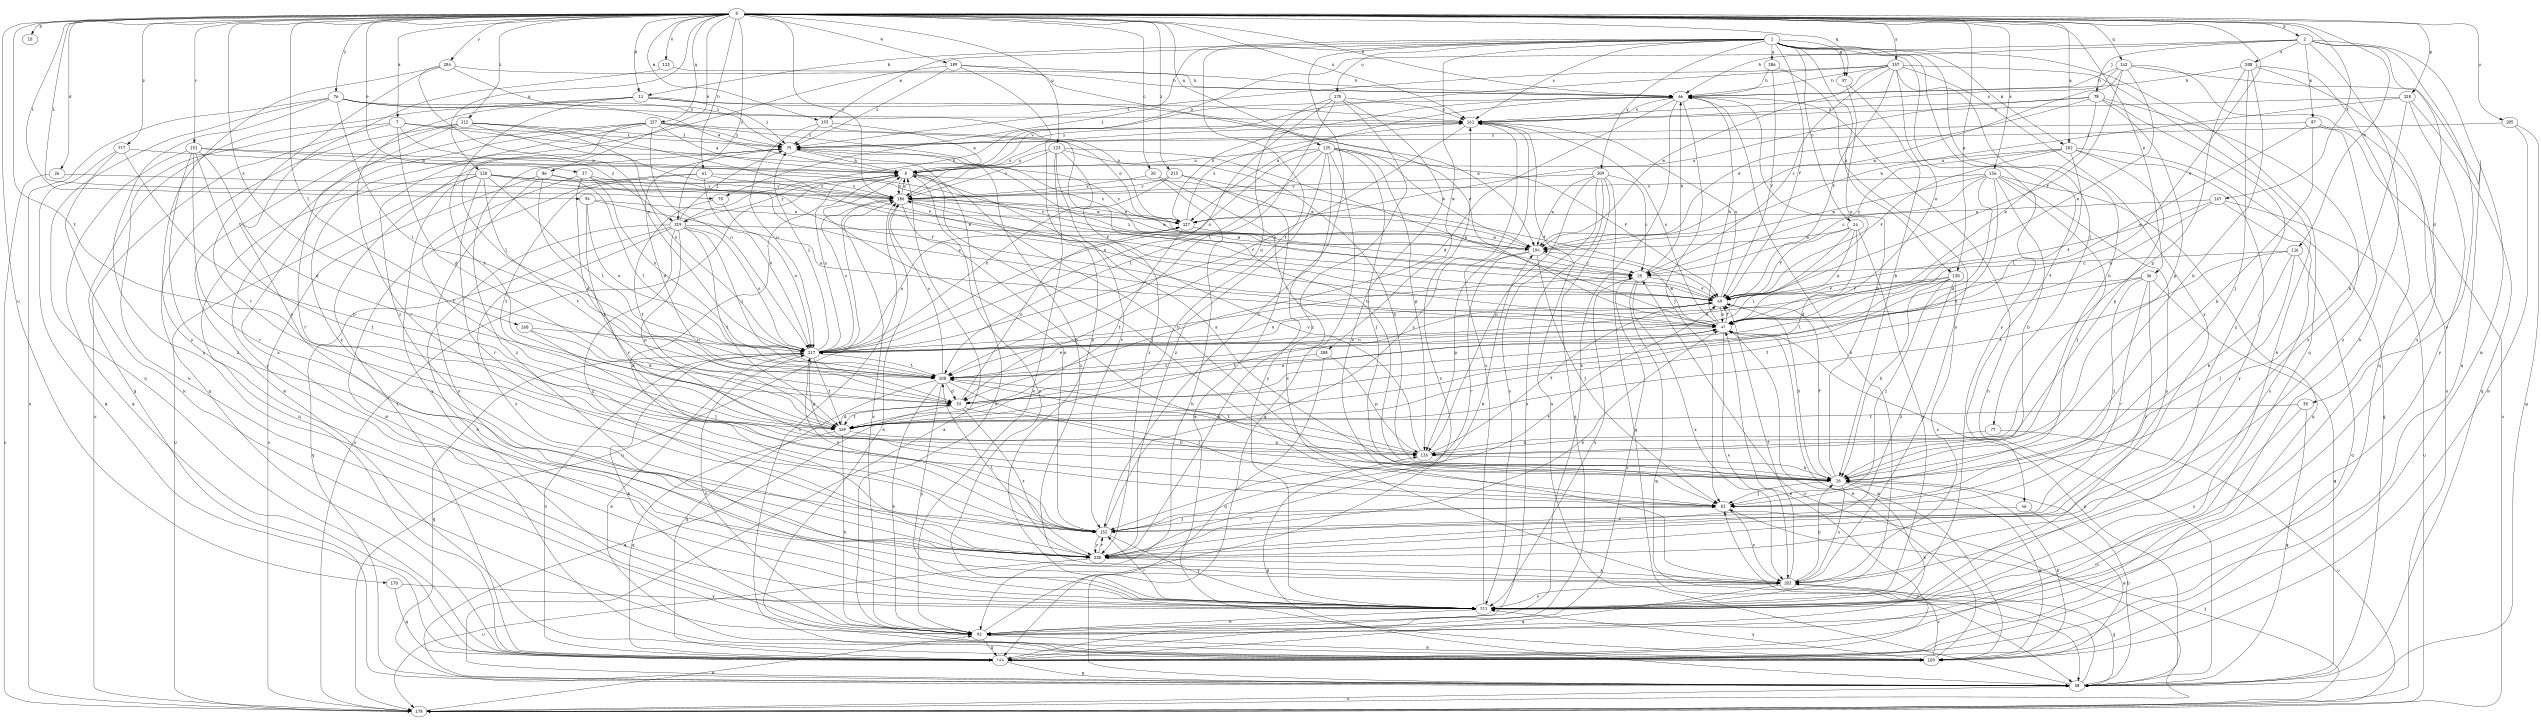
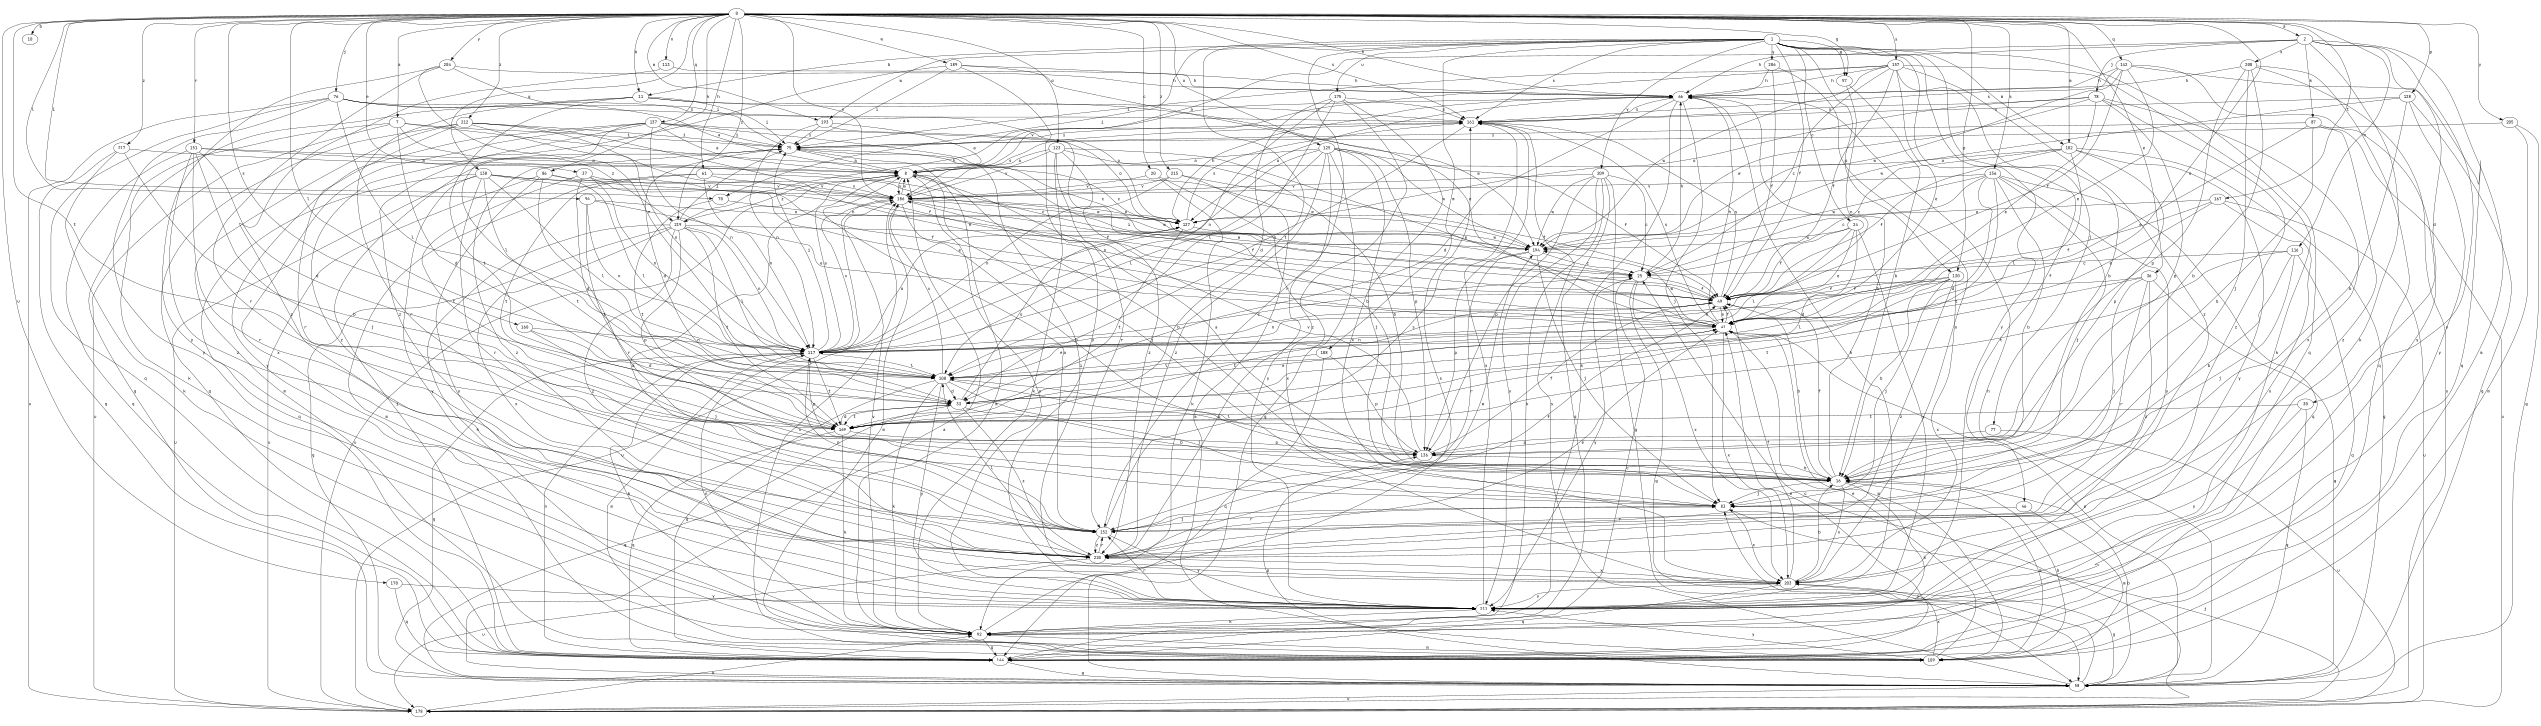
(57, 174) -> none
(785, 262) -> (952, 217)
